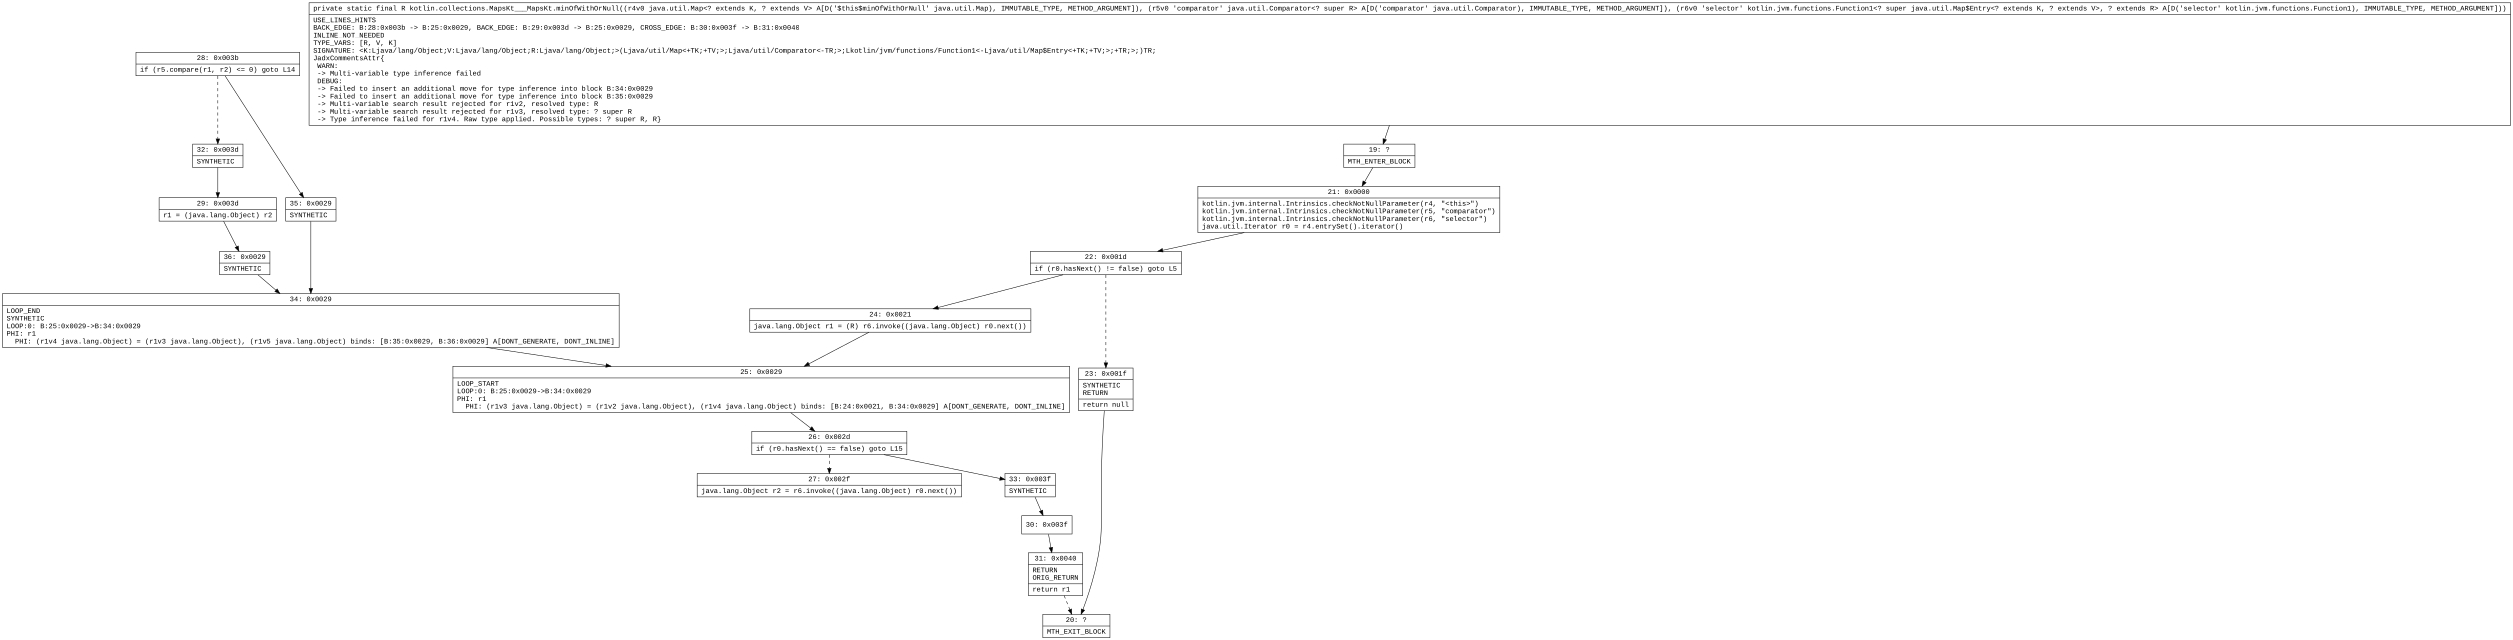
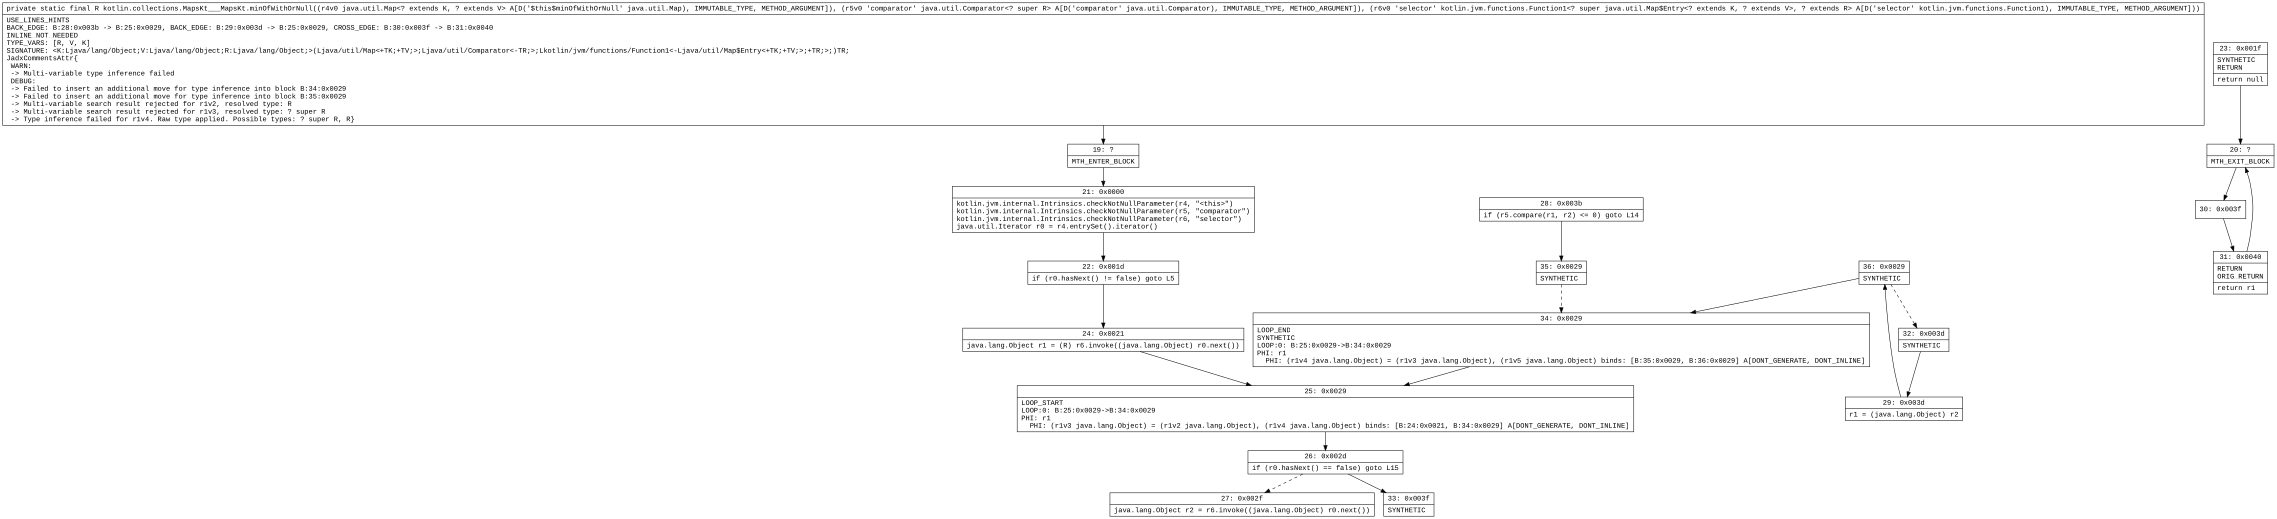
(218, 107) -> (1903, 304)
(311, 255) -> (1561, 296)
(1106, 319) -> none
(1038, 504) -> (2231, 182)
(1067, 603) -> (2253, 212)
